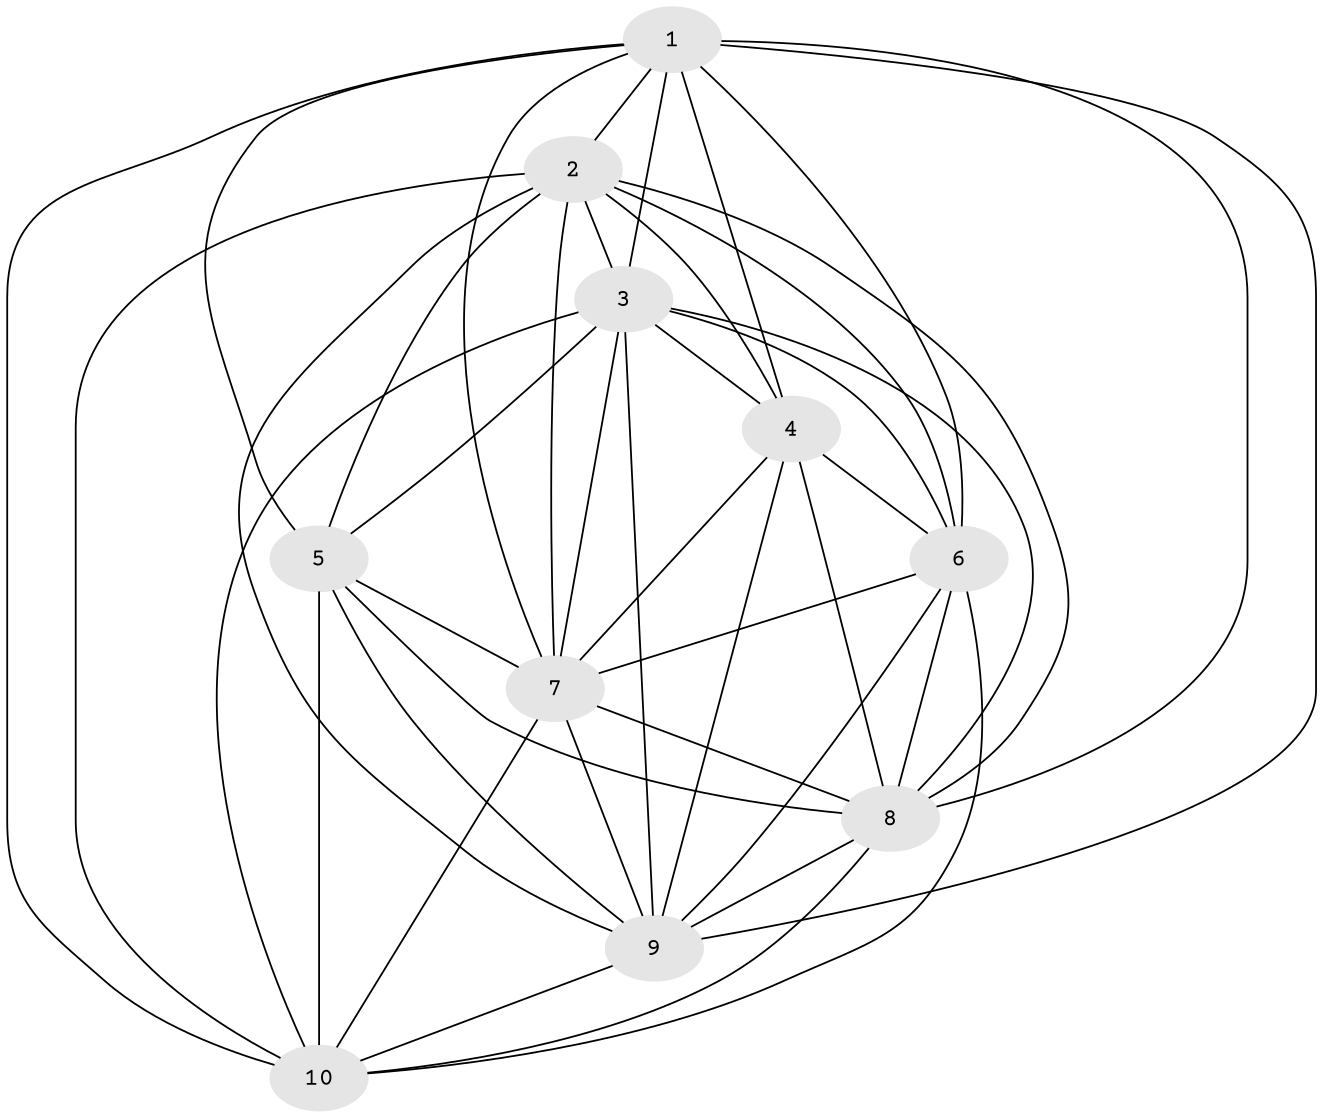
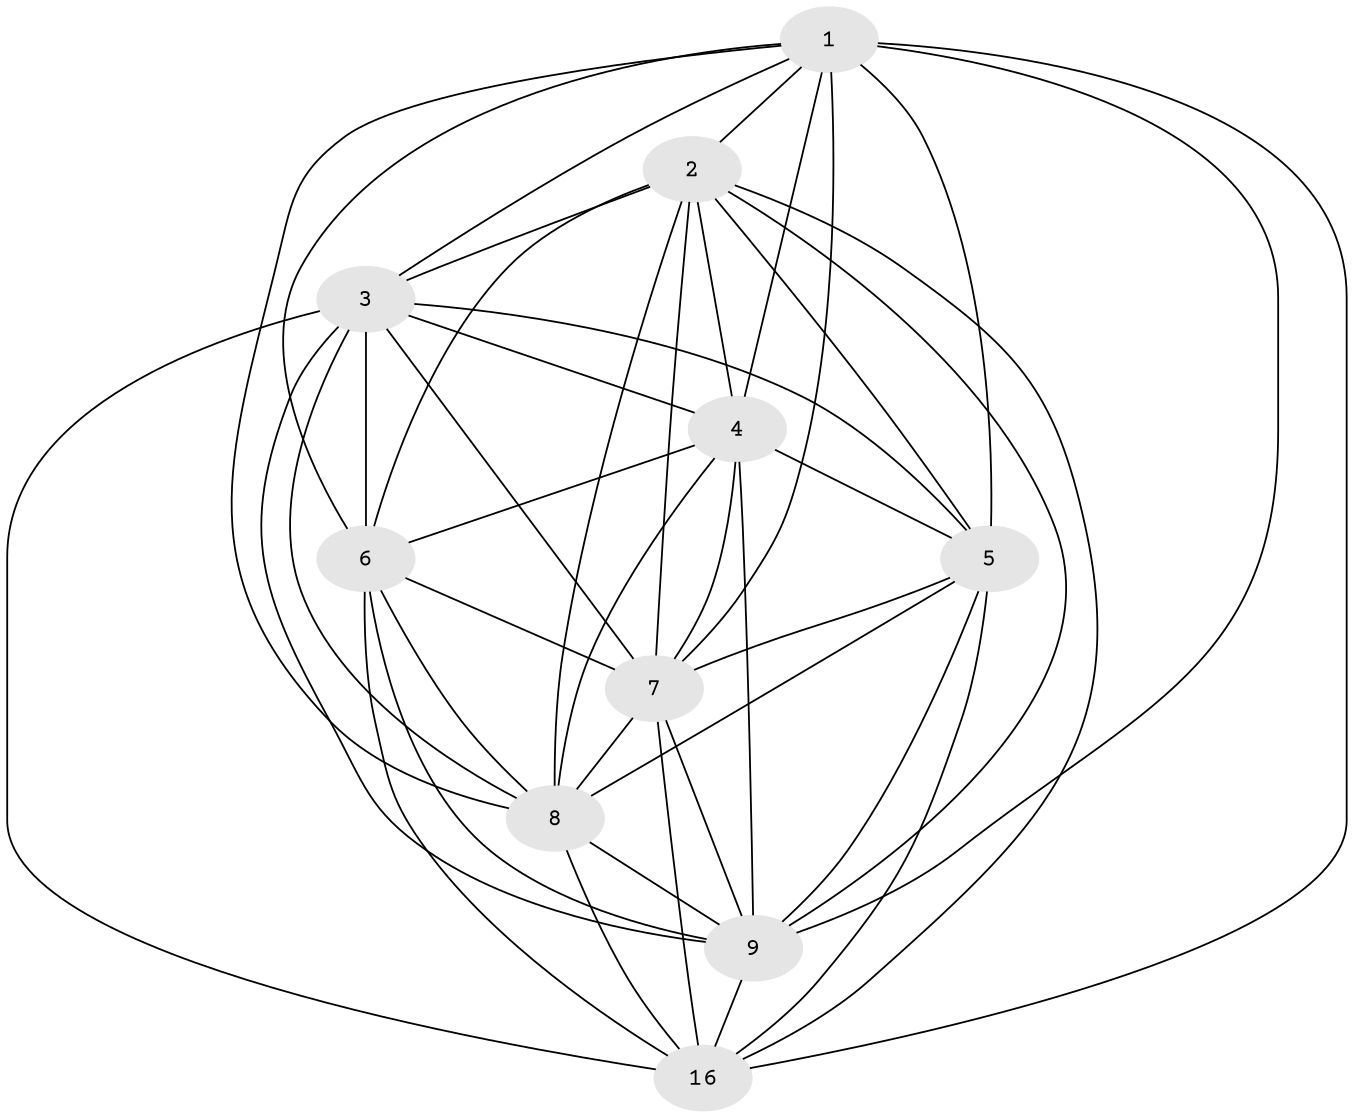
none -> (863, 494)
(319, 1078) -> (703, 1078)
